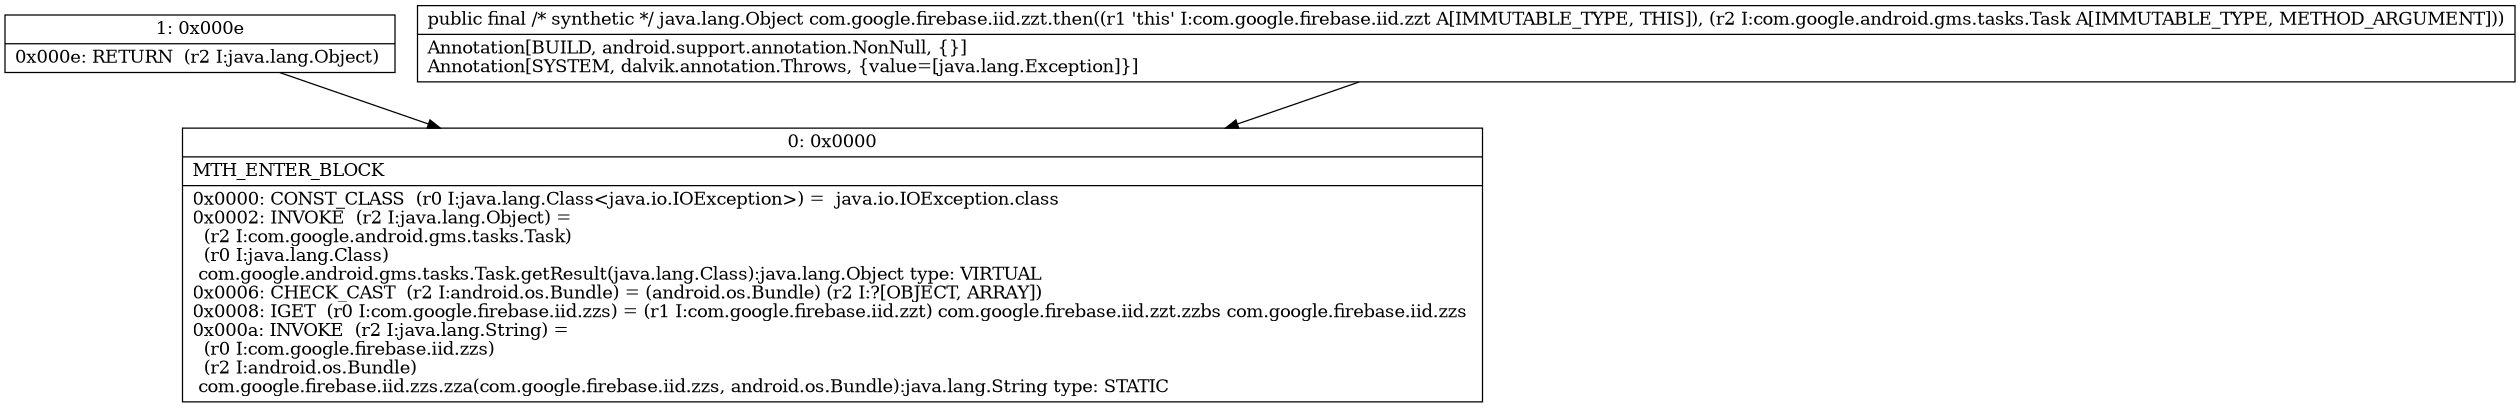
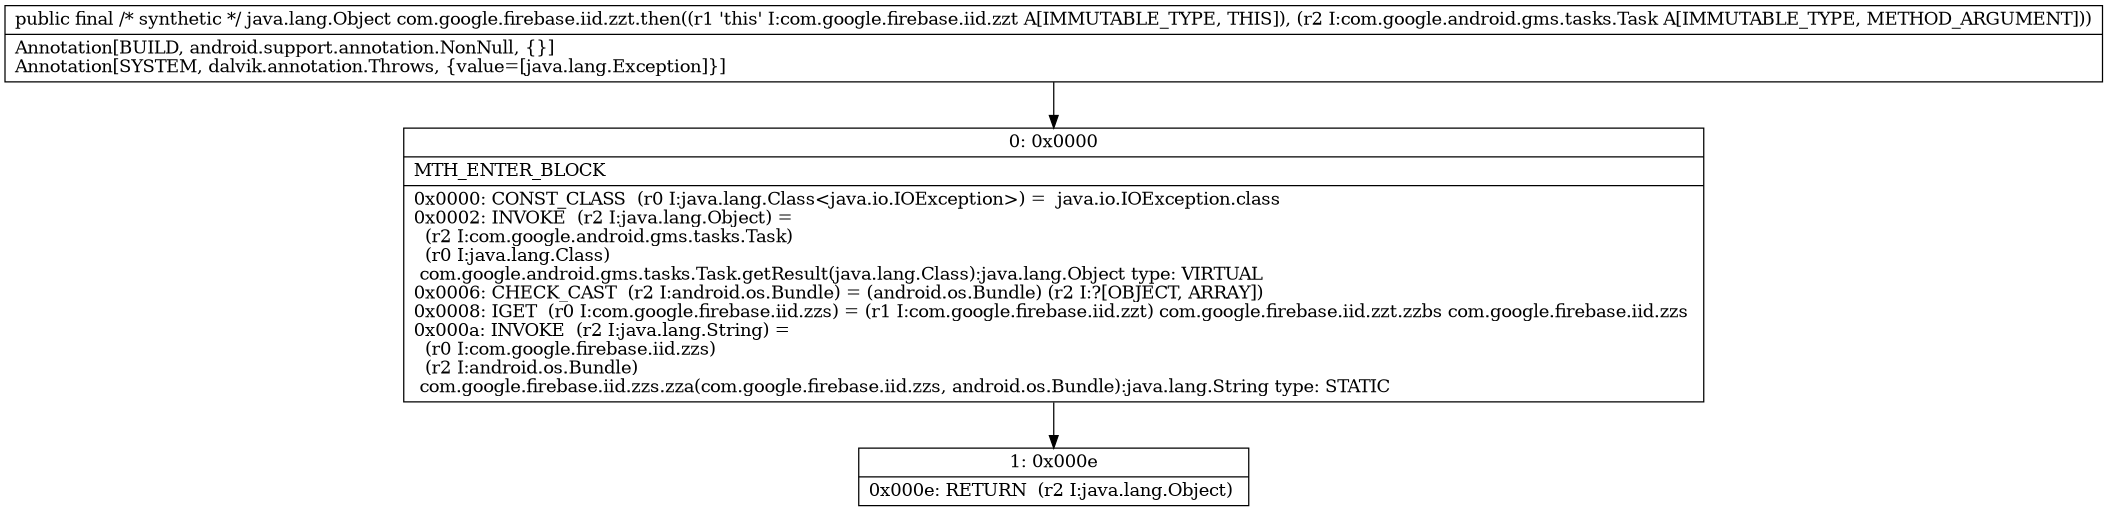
(354, 98) -> (1054, 419)
